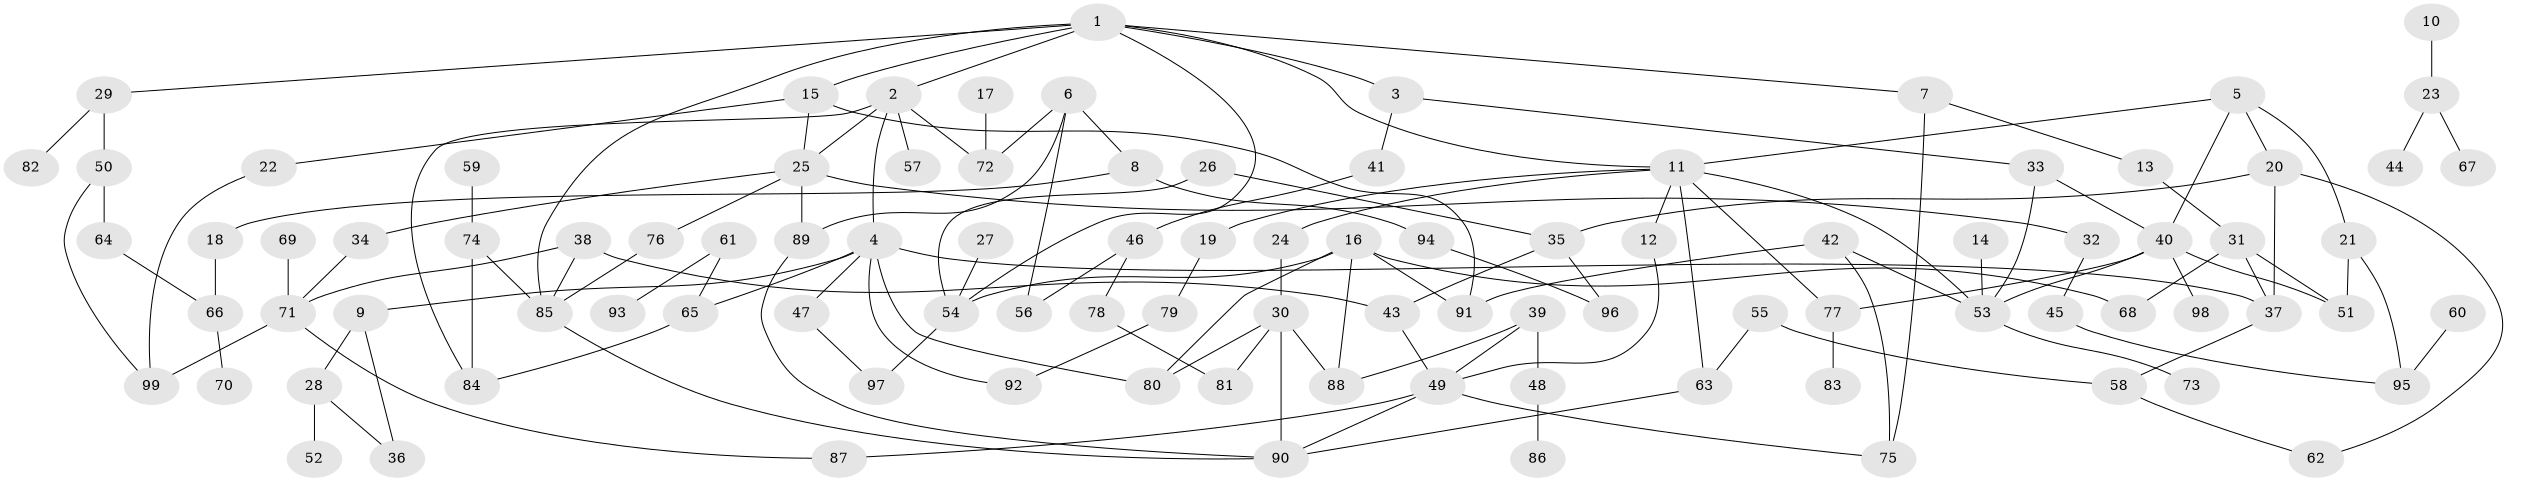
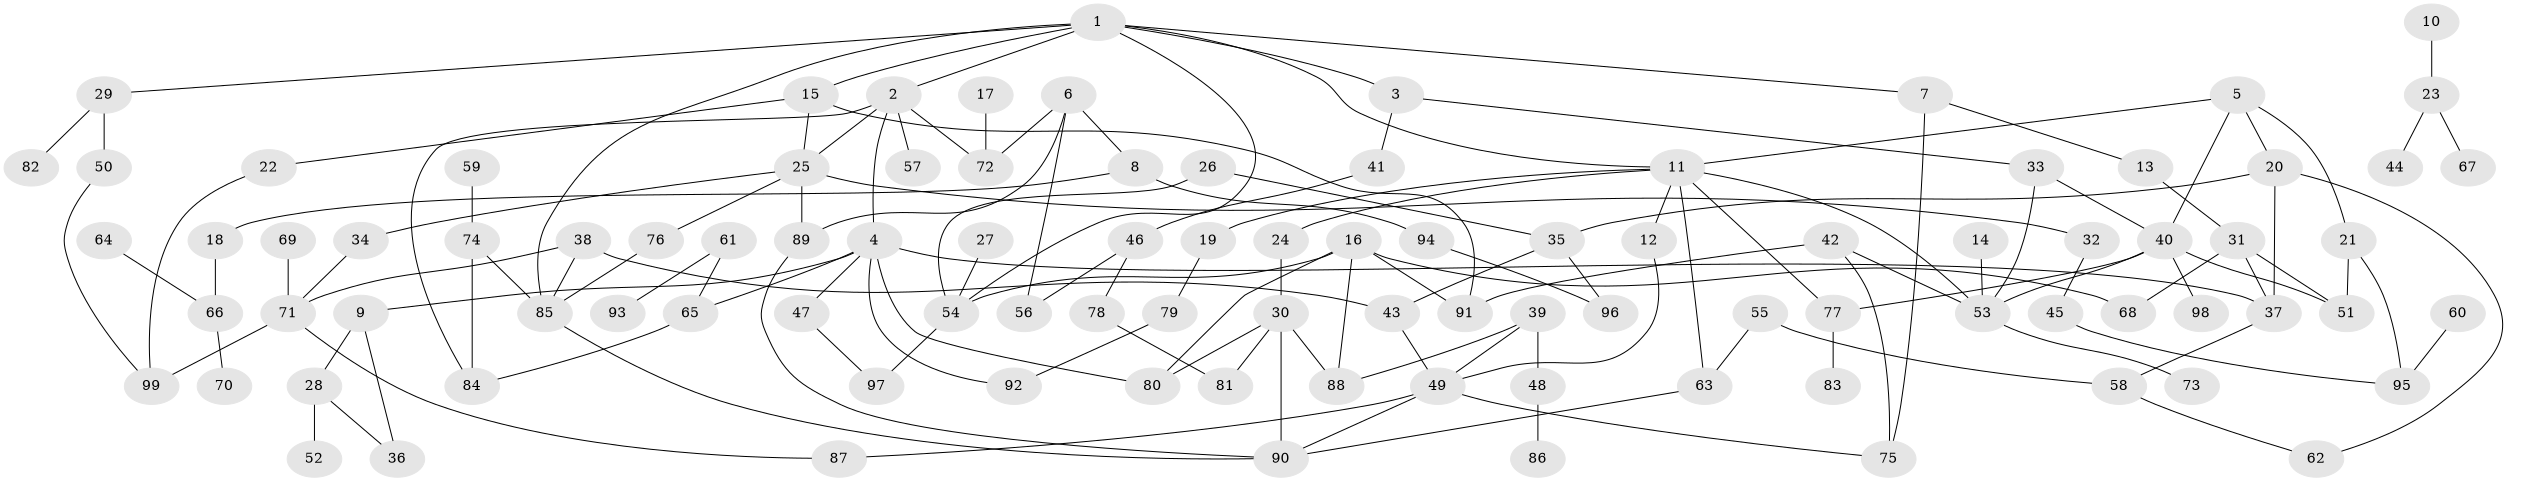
(104, 204) -> none
